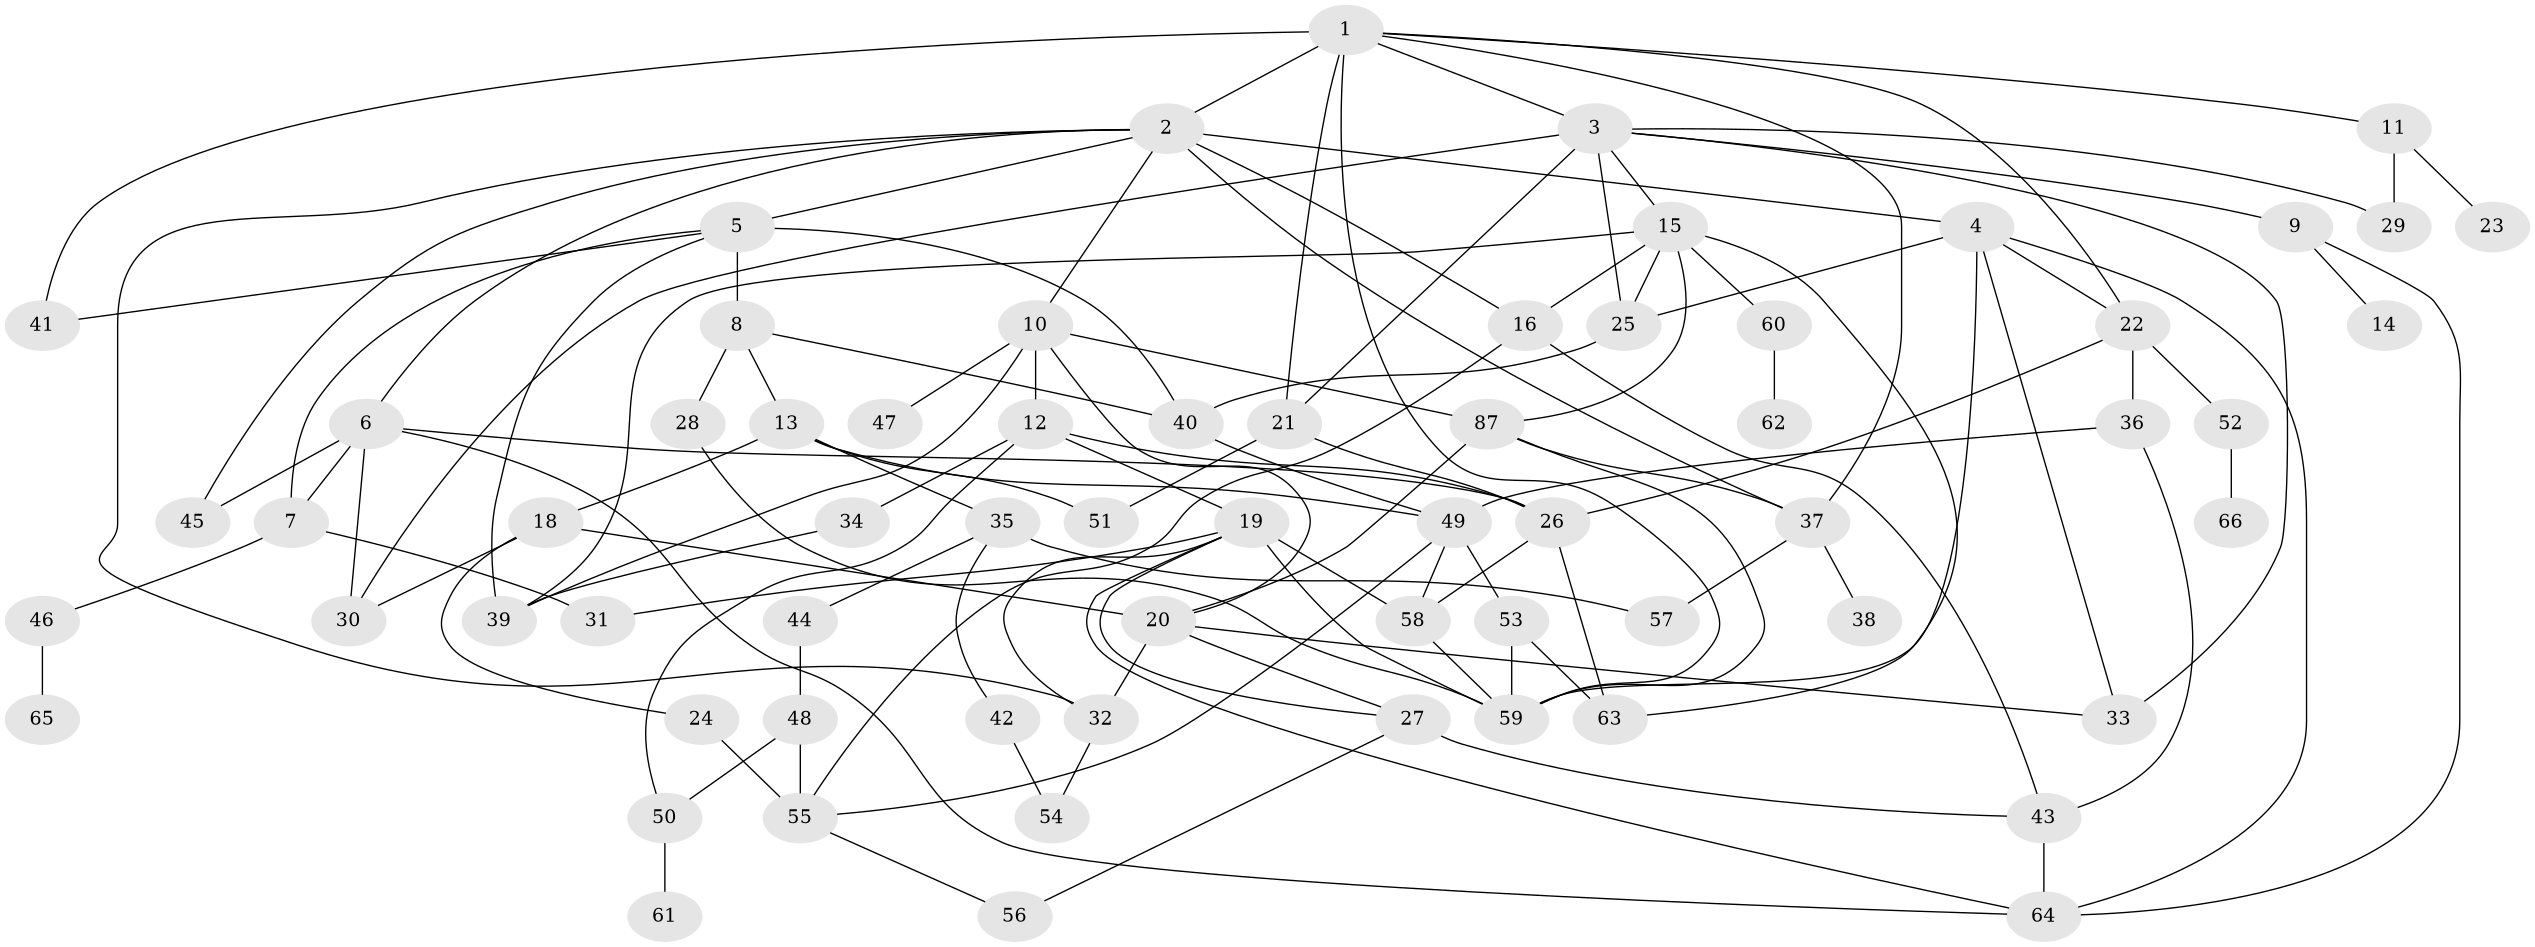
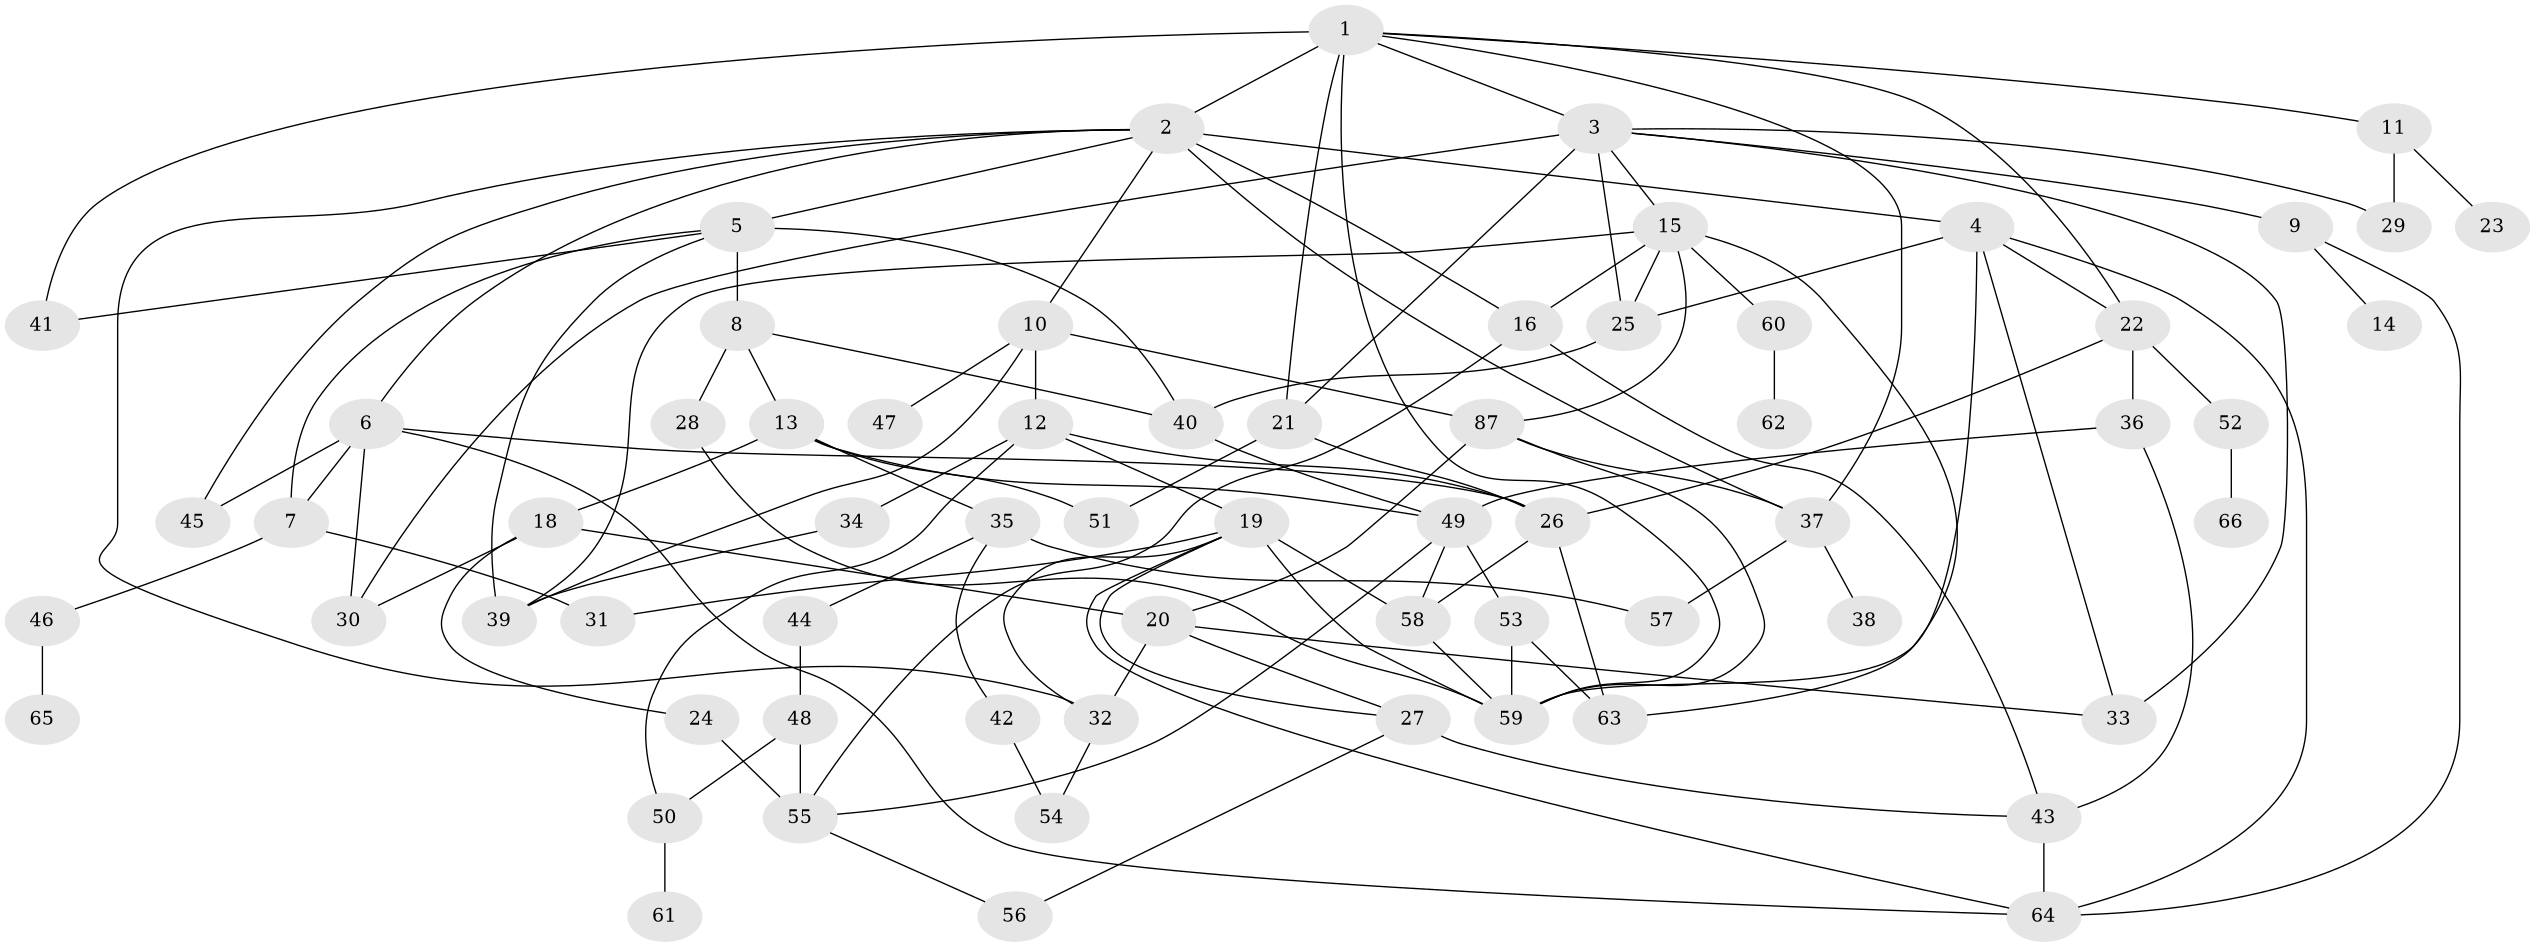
(1281, 479) -> none
